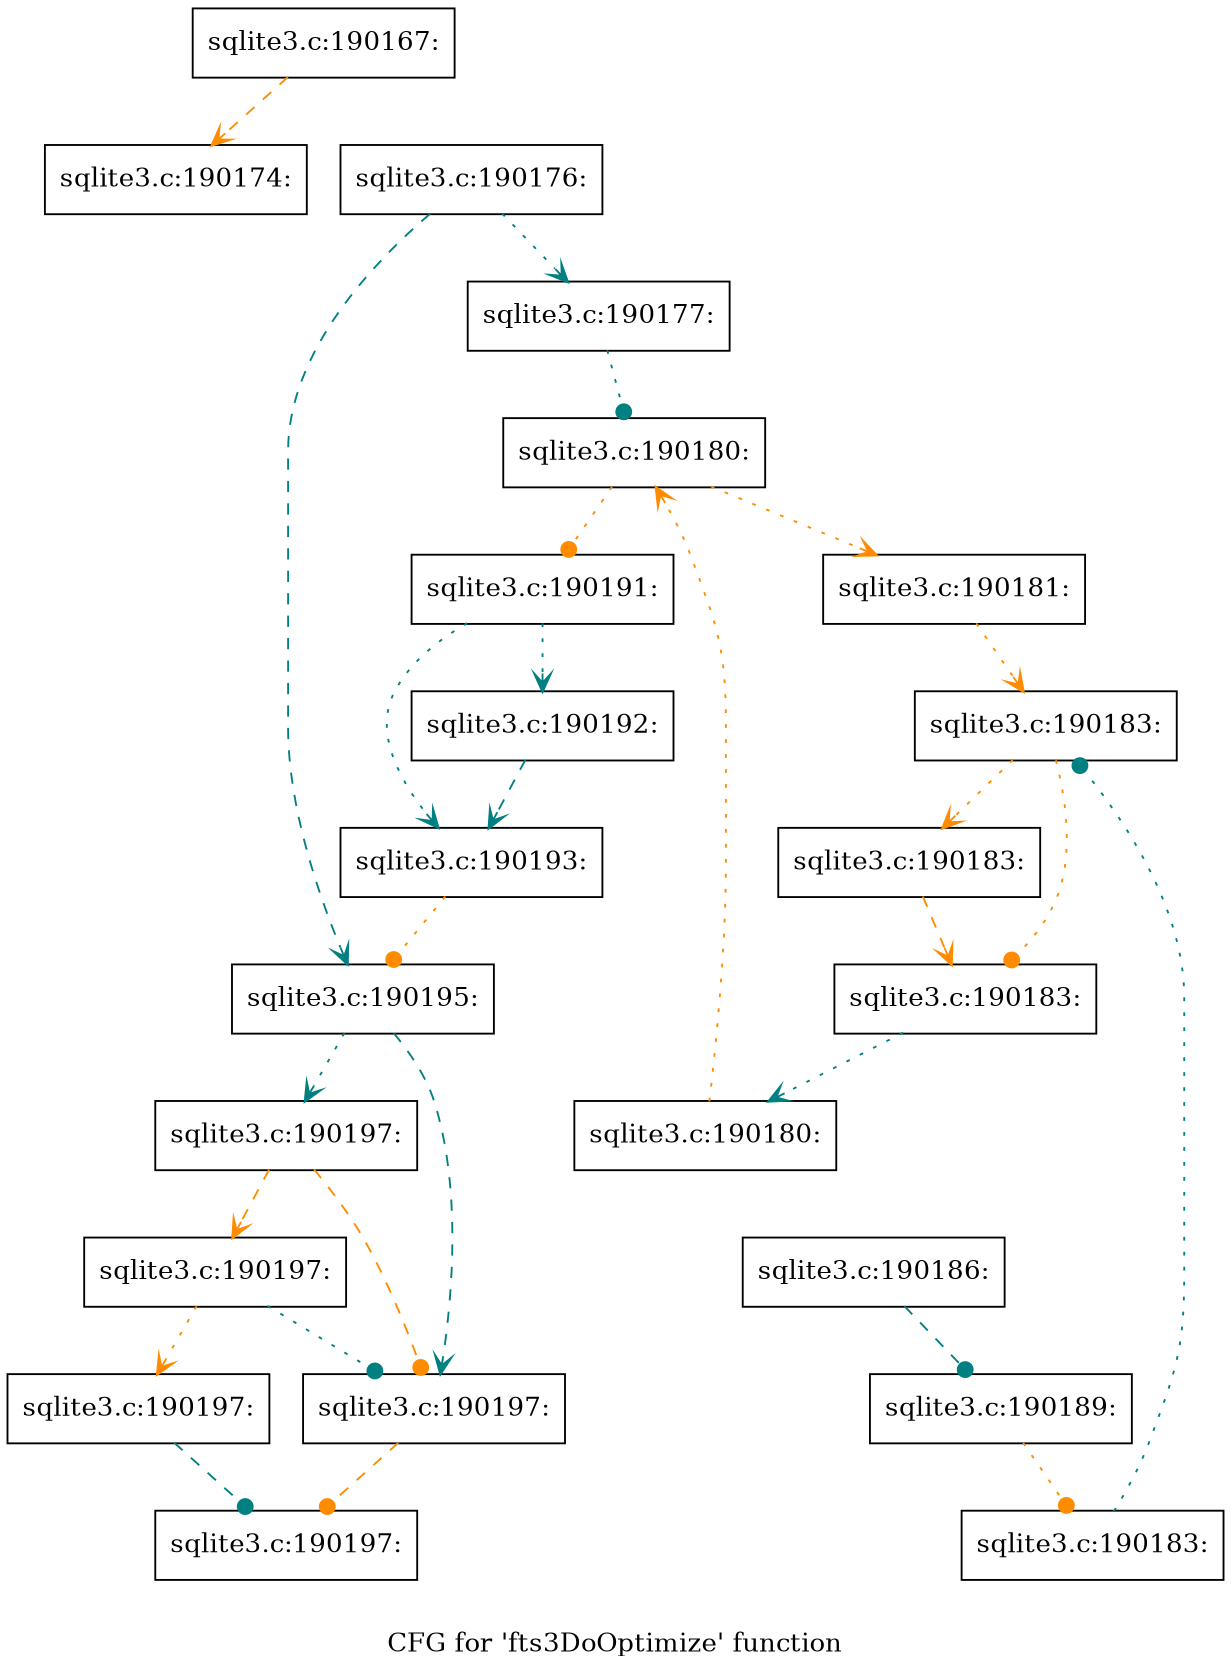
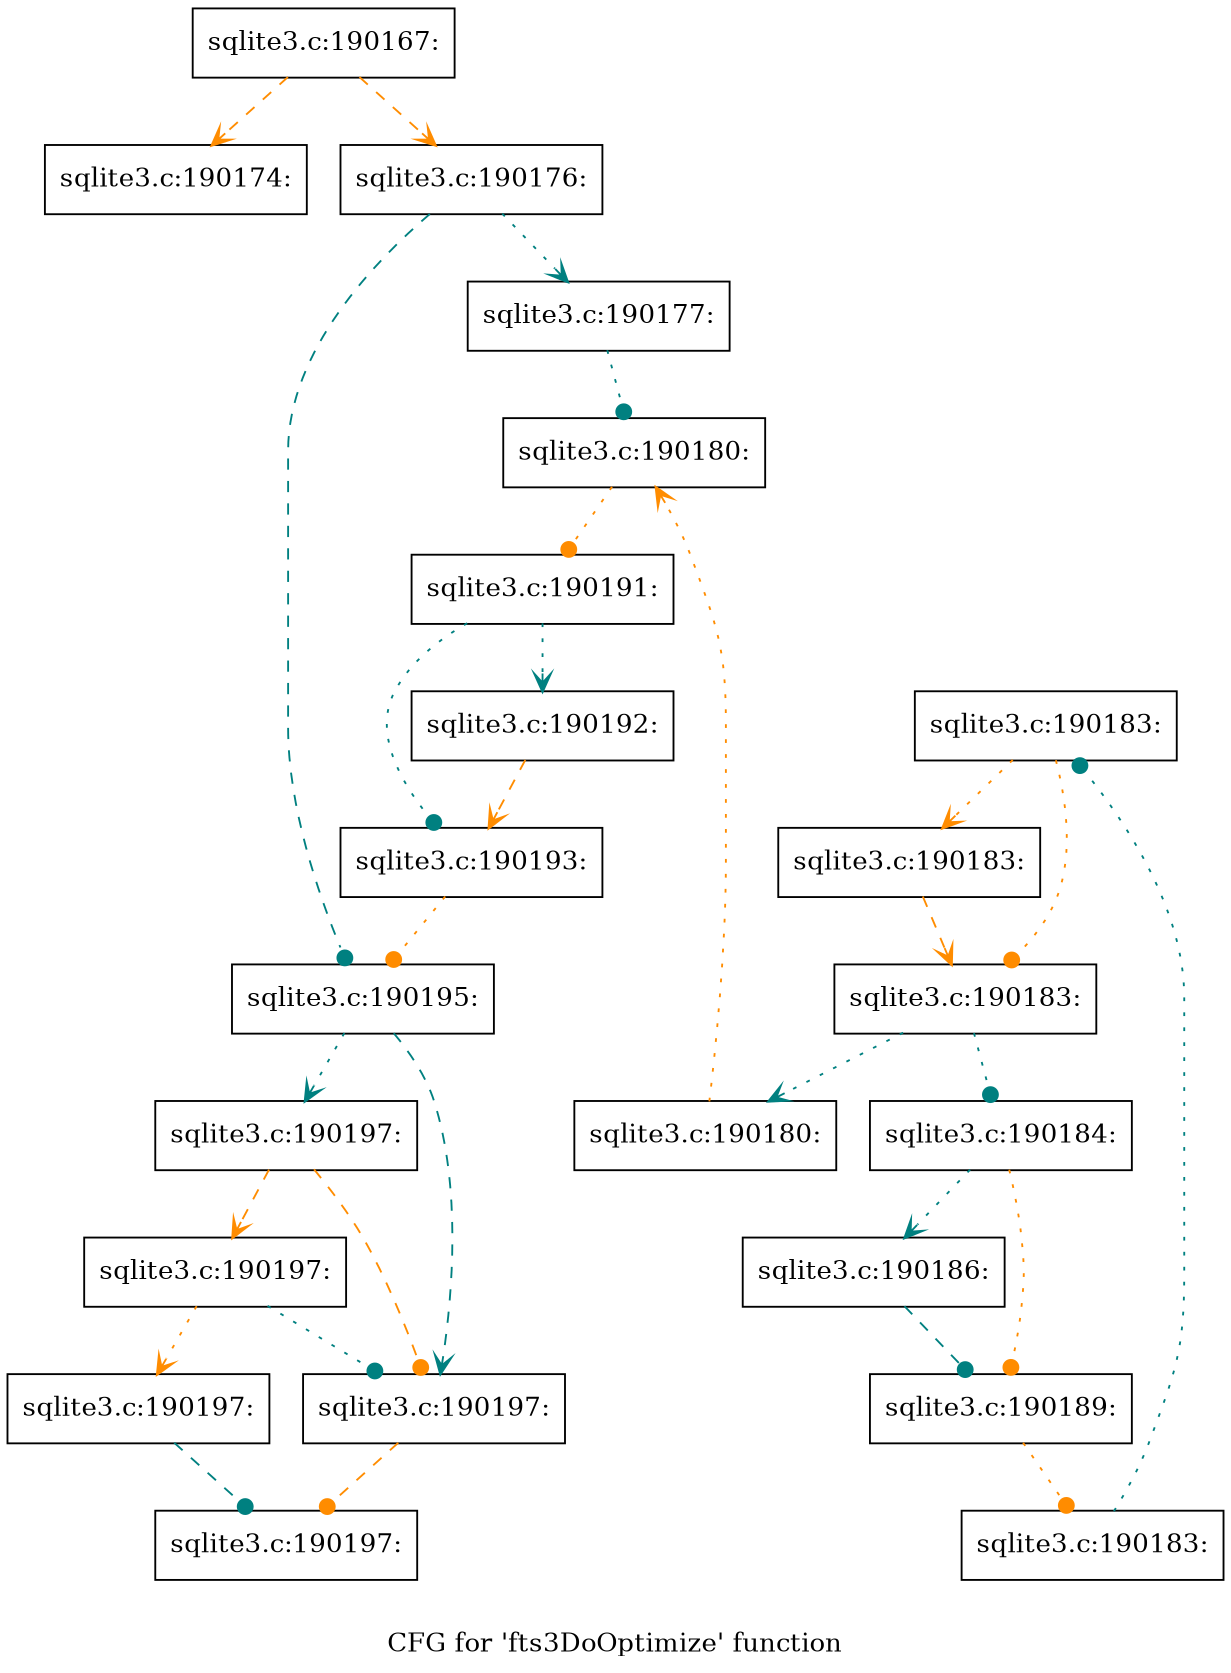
none -> (391, 105)
(288, 561) -> (288, 561)
(954, 589) -> none
(389, 708) -> (389, 708)
(511, 786) -> (511, 786)
none -> (1001, 1136)
